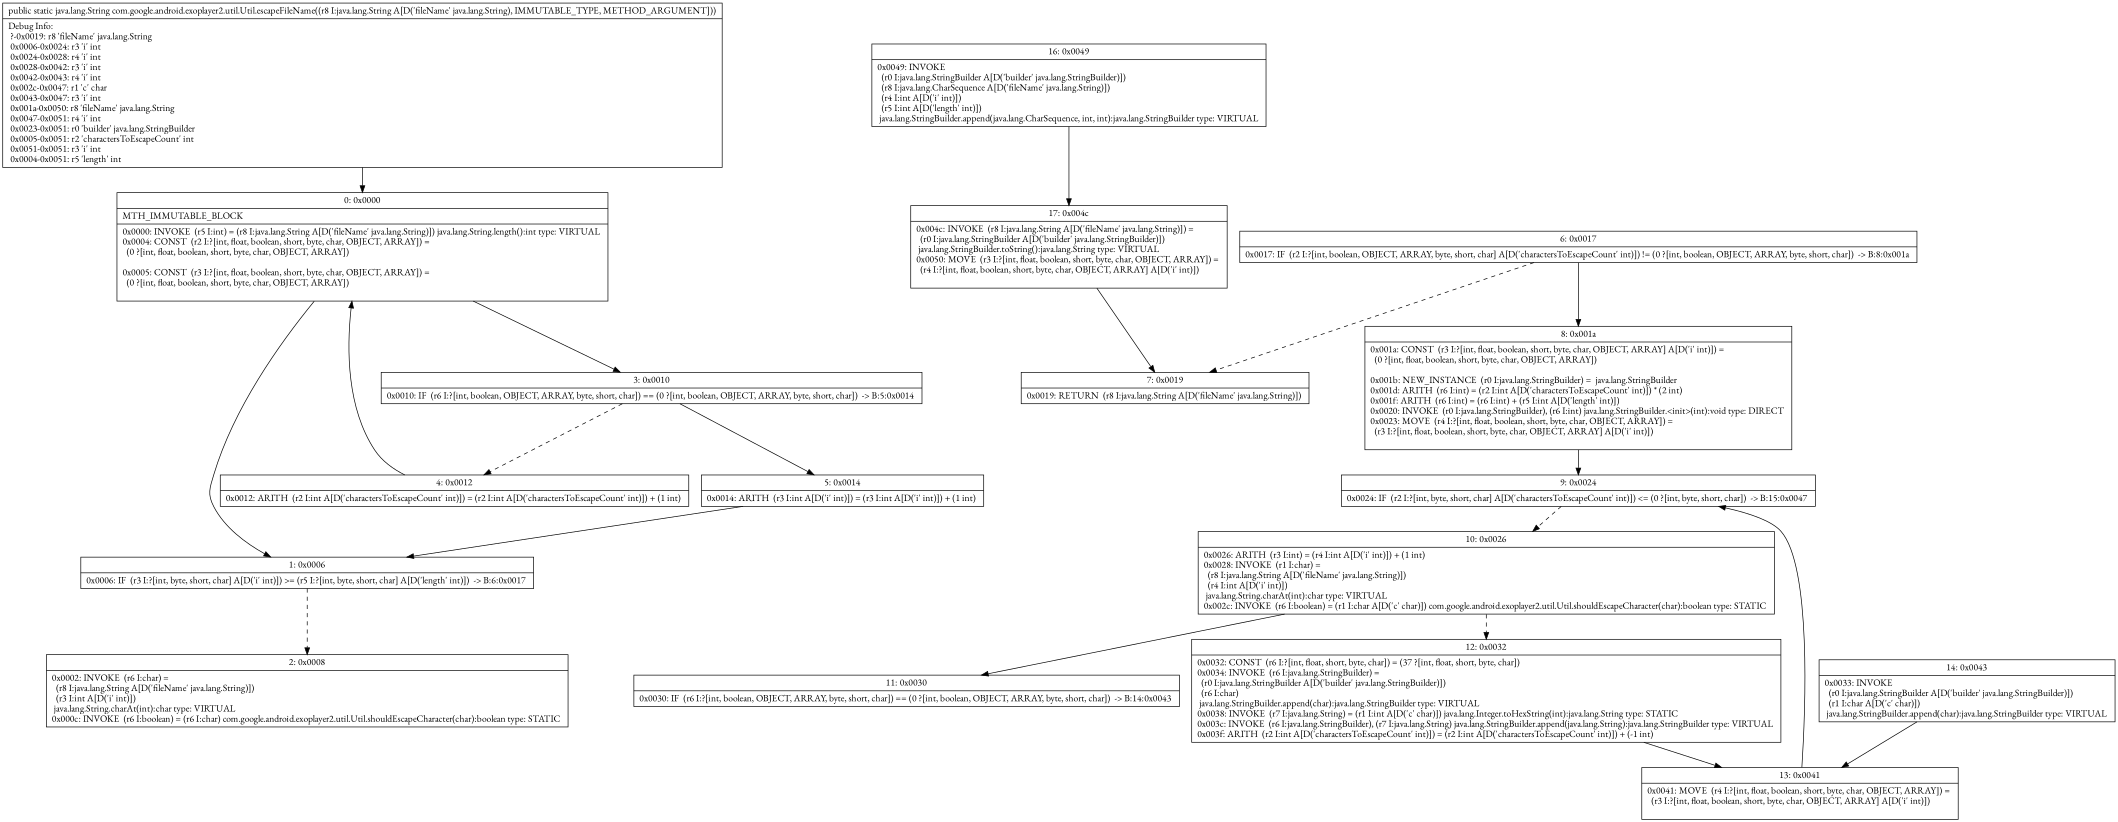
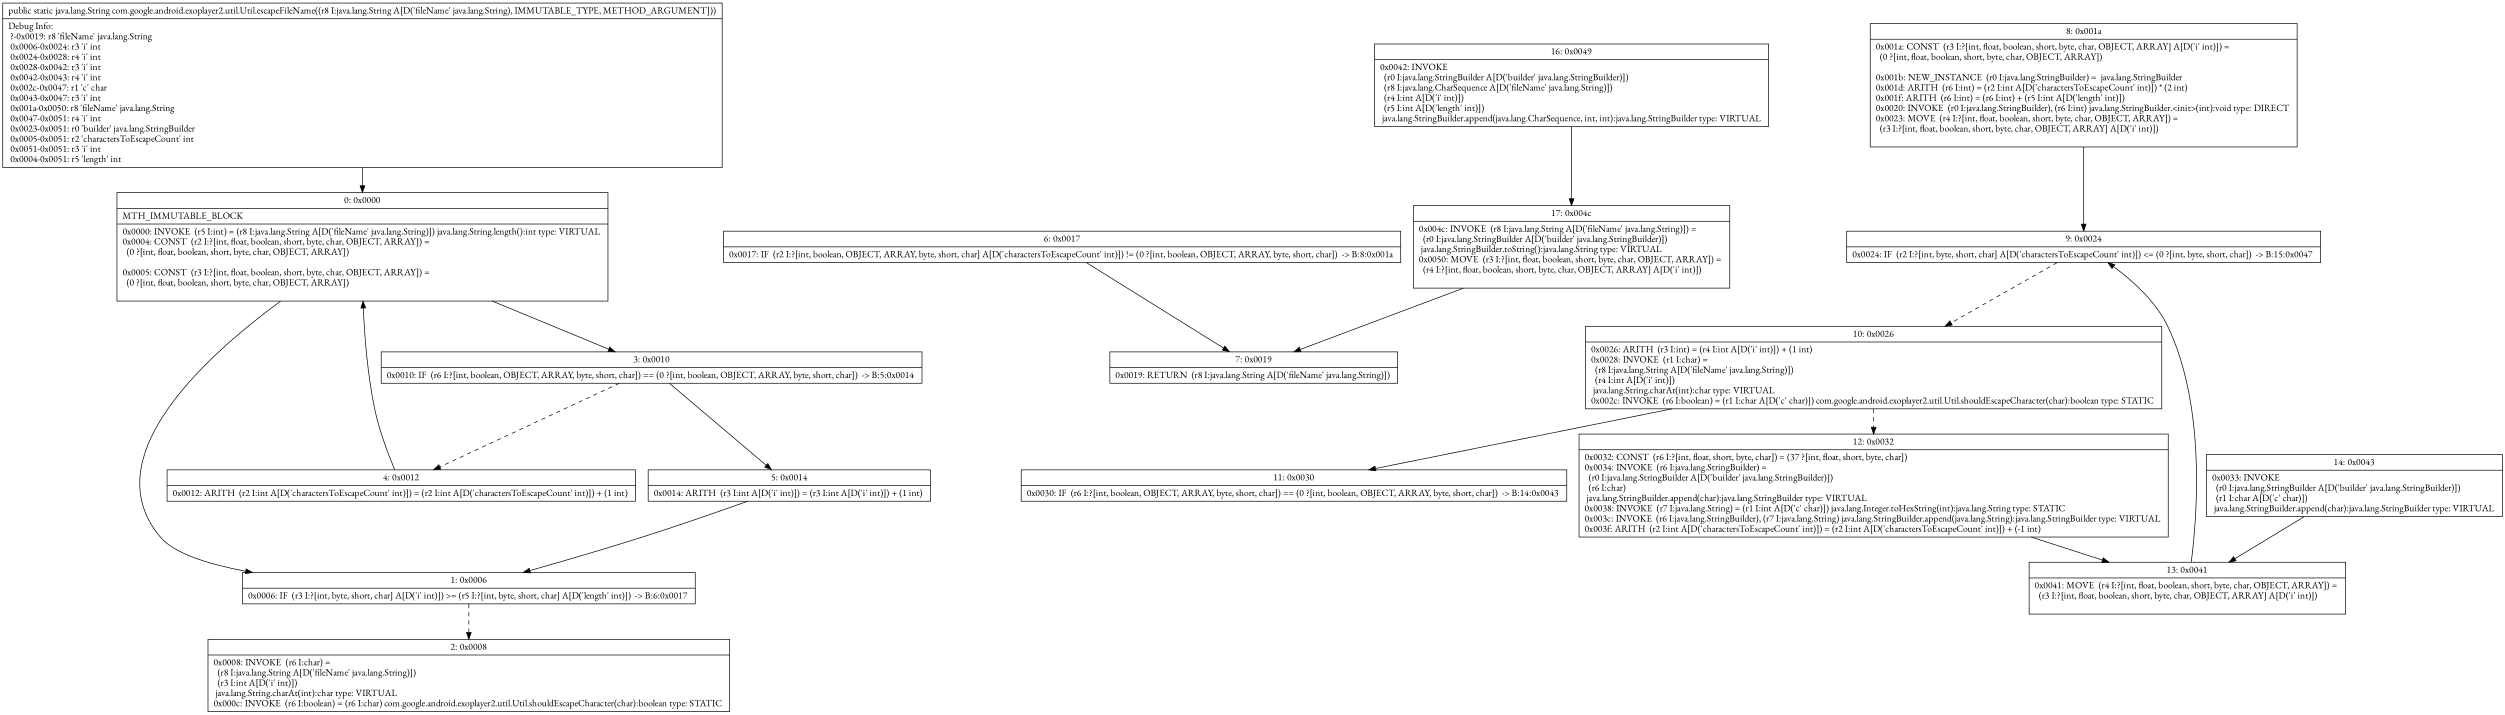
(913, 67) -> (1416, 67)
(1578, 291) -> none
(1375, 316) -> (1155, 305)
(111, 678) -> (273, 663)
